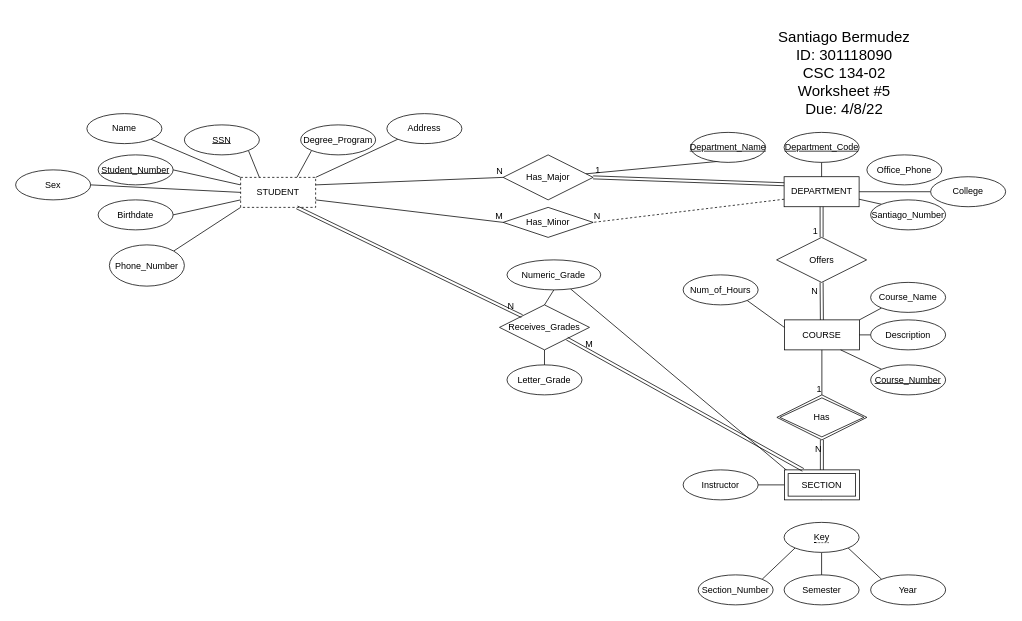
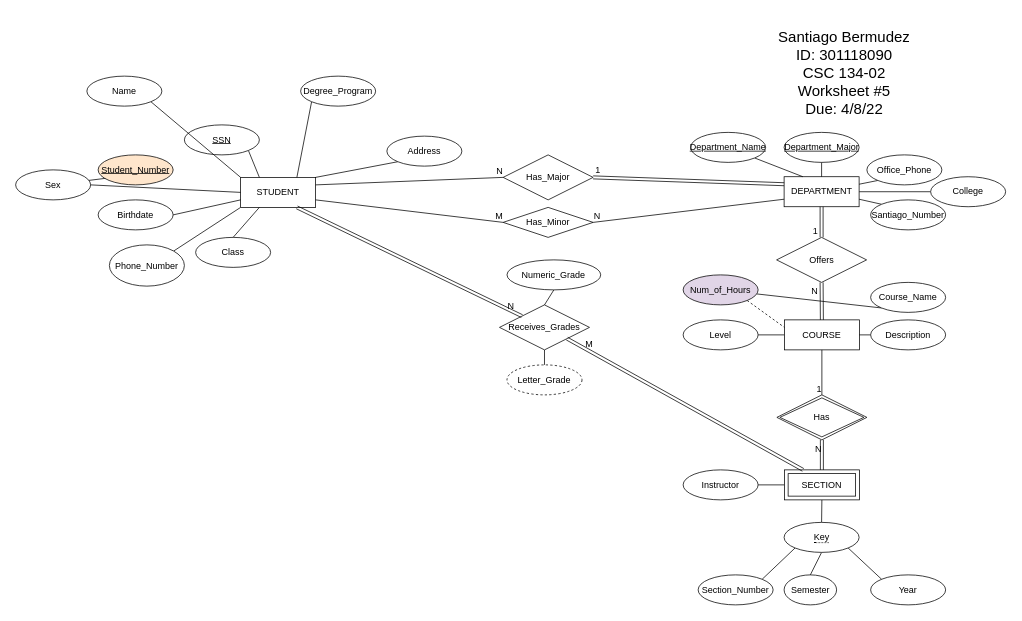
(124, 129) -> (124, 91)
(424, 129) -> (424, 151)
(338, 140) -> (338, 91)
(822, 147) -> (822, 147)
(650, 168) -> (778, 167)
(135, 170) -> (135, 170)
(206, 177) -> (97, 179)
none -> (869, 182)
(278, 192) -> (278, 192)
(688, 211) -> (688, 211)
none -> (246, 223)
none -> (233, 252)
(720, 290) -> (720, 290)
(765, 314) -> (765, 314)
(871, 314) -> (818, 301)
none -> (720, 335)
none -> (771, 335)
(861, 360) -> none
(656, 361) -> (821, 511)
(544, 380) -> (544, 380)
(908, 380) -> none
(821, 590) -> (810, 590)
